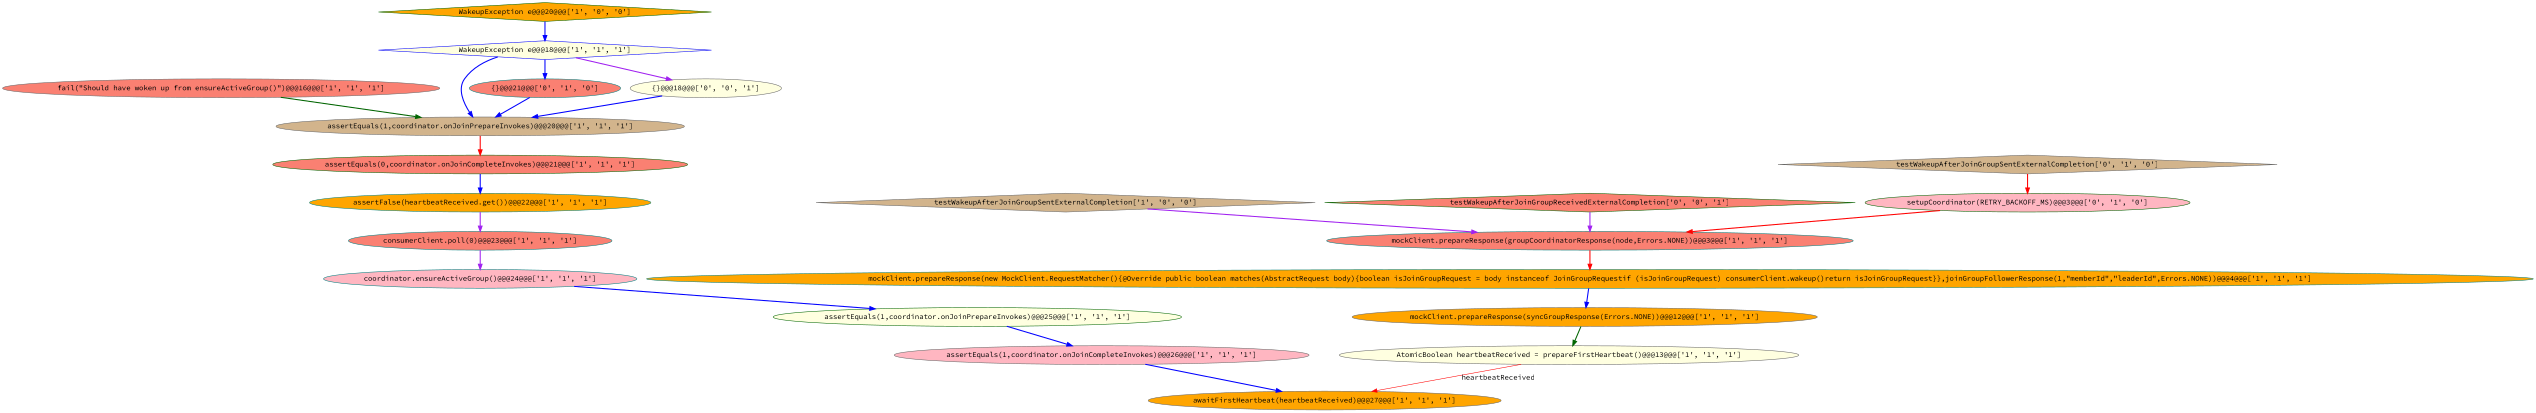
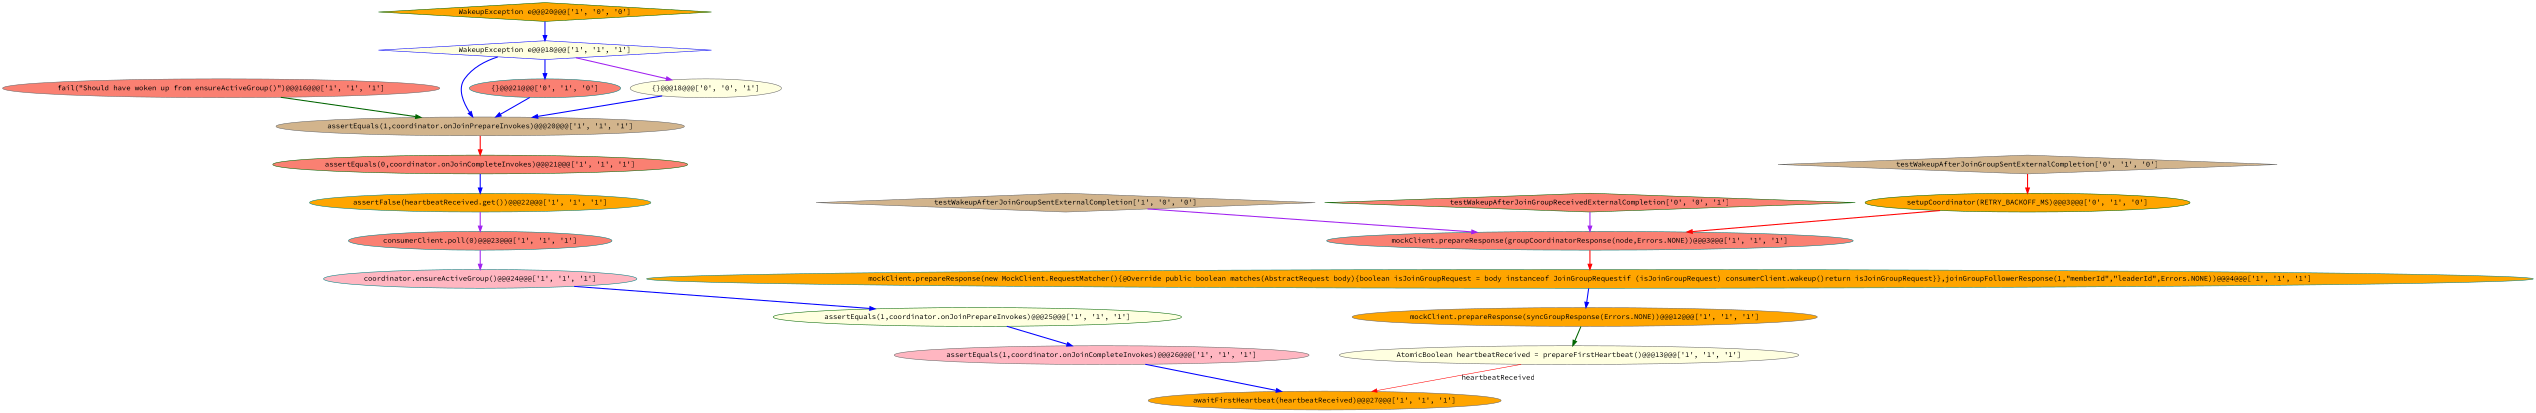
(2028, 203) -> (2028, 203)
